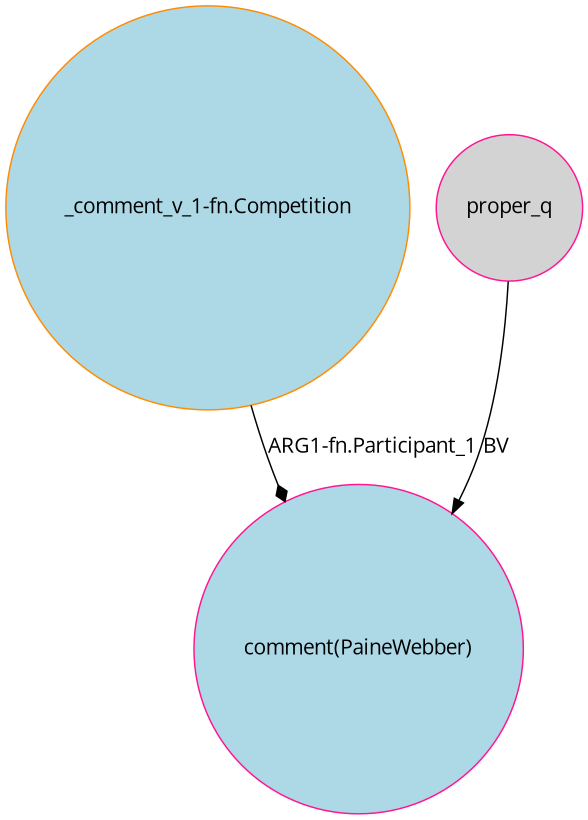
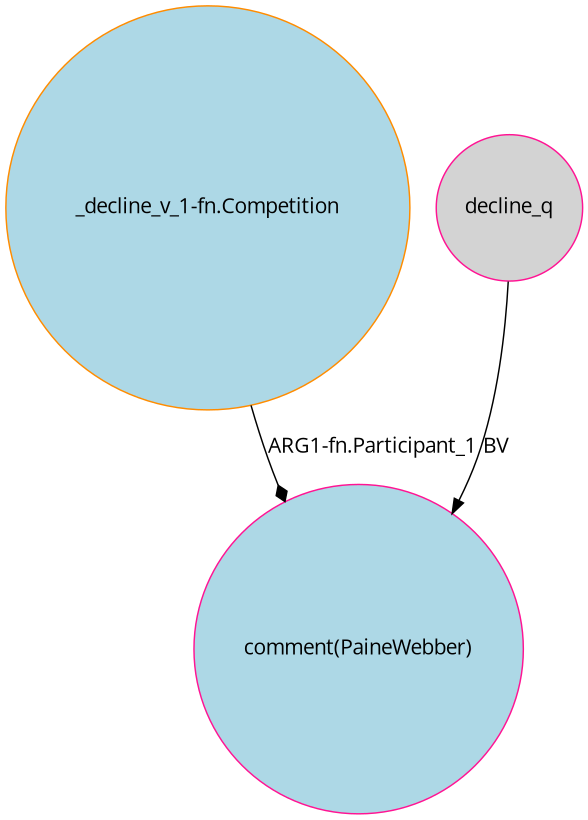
(208, 208) -> (208, 208)
(509, 208) -> (509, 208)
